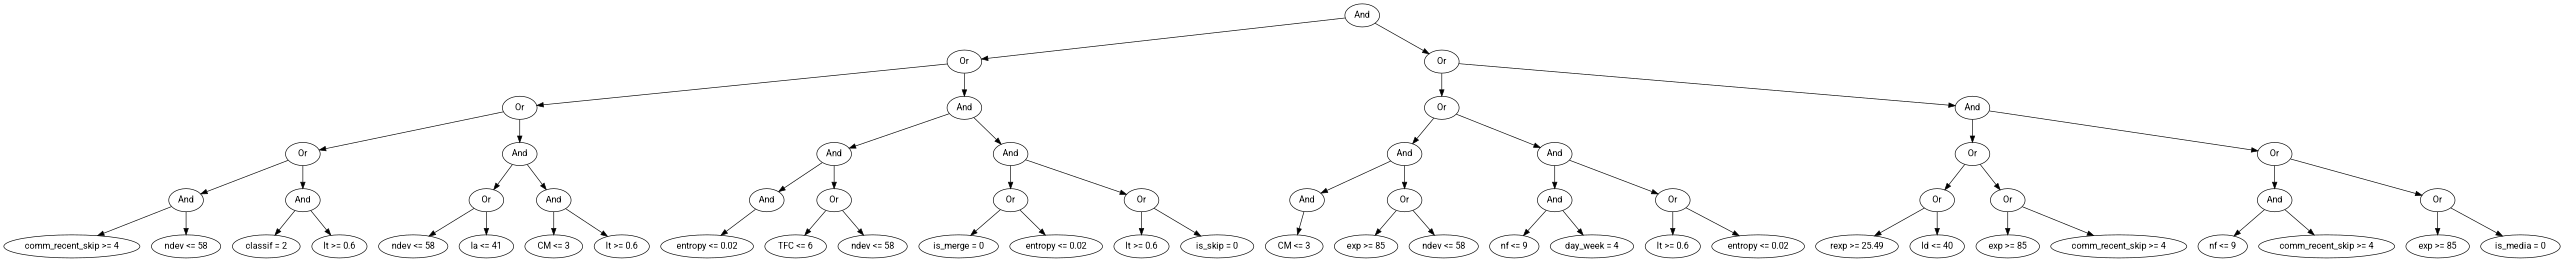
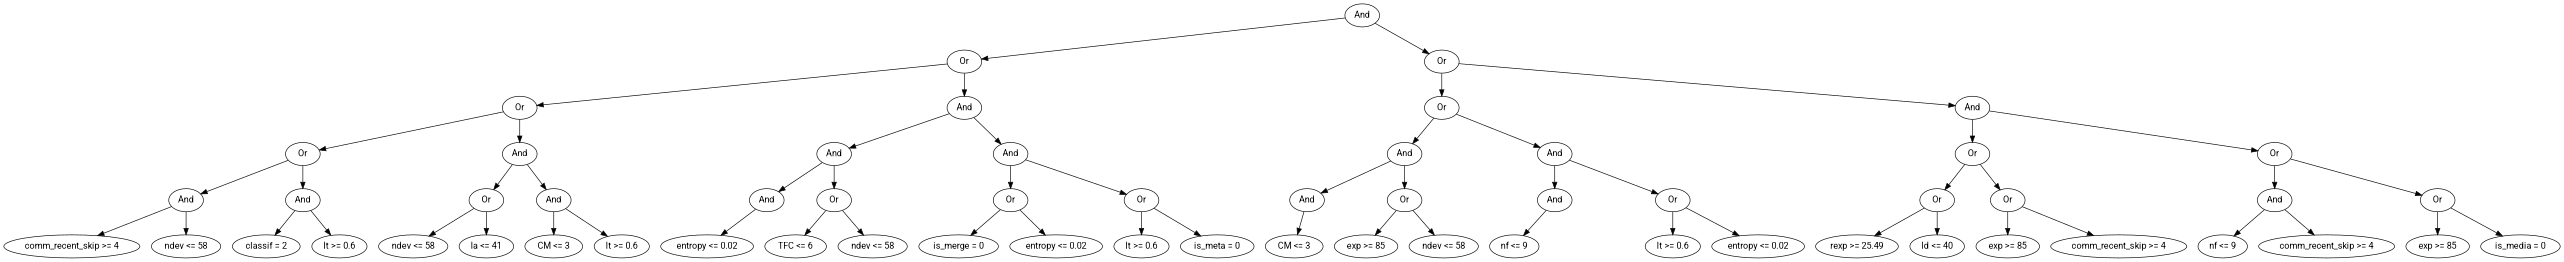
(1217, 246) -> (1217, 246)
(1592, 246) -> none
